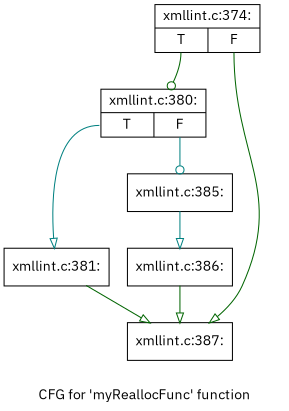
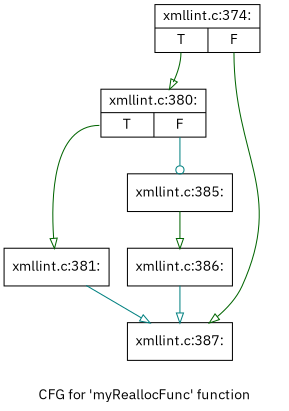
(179, 68) -> (179, 68)
(57, 171) -> (57, 171)
(180, 225) -> (180, 225)
(180, 299) -> (180, 299)
(114, 302) -> (114, 302)
